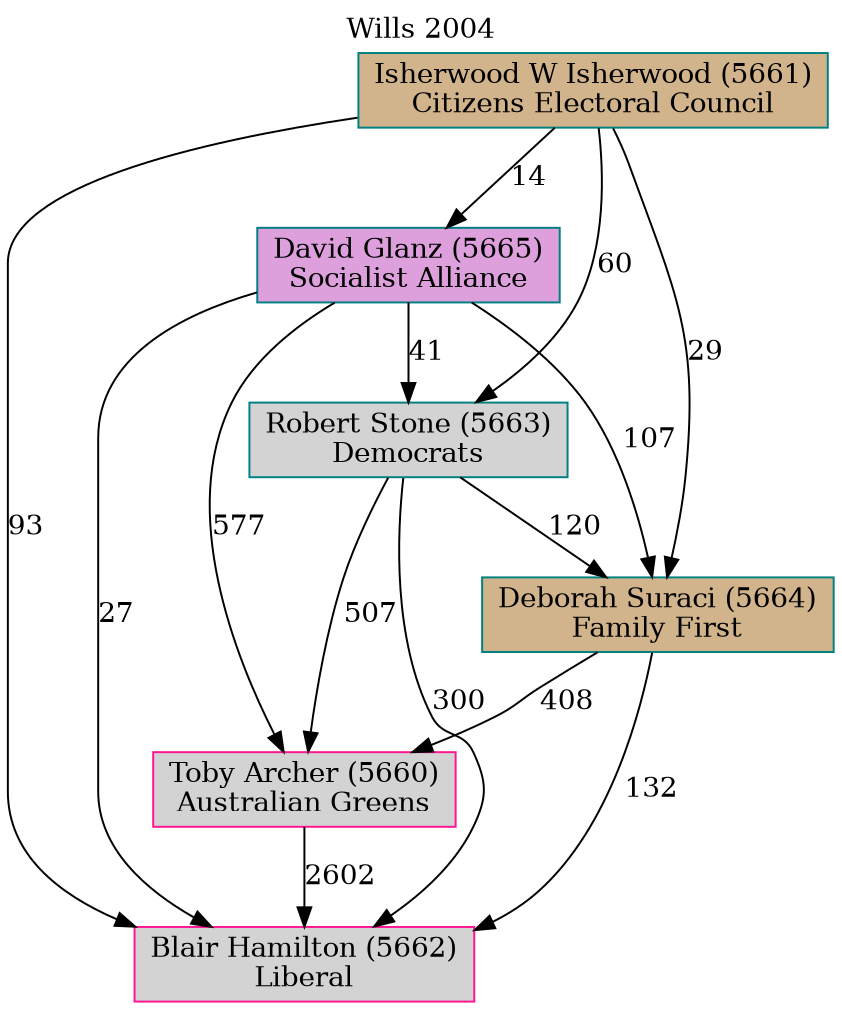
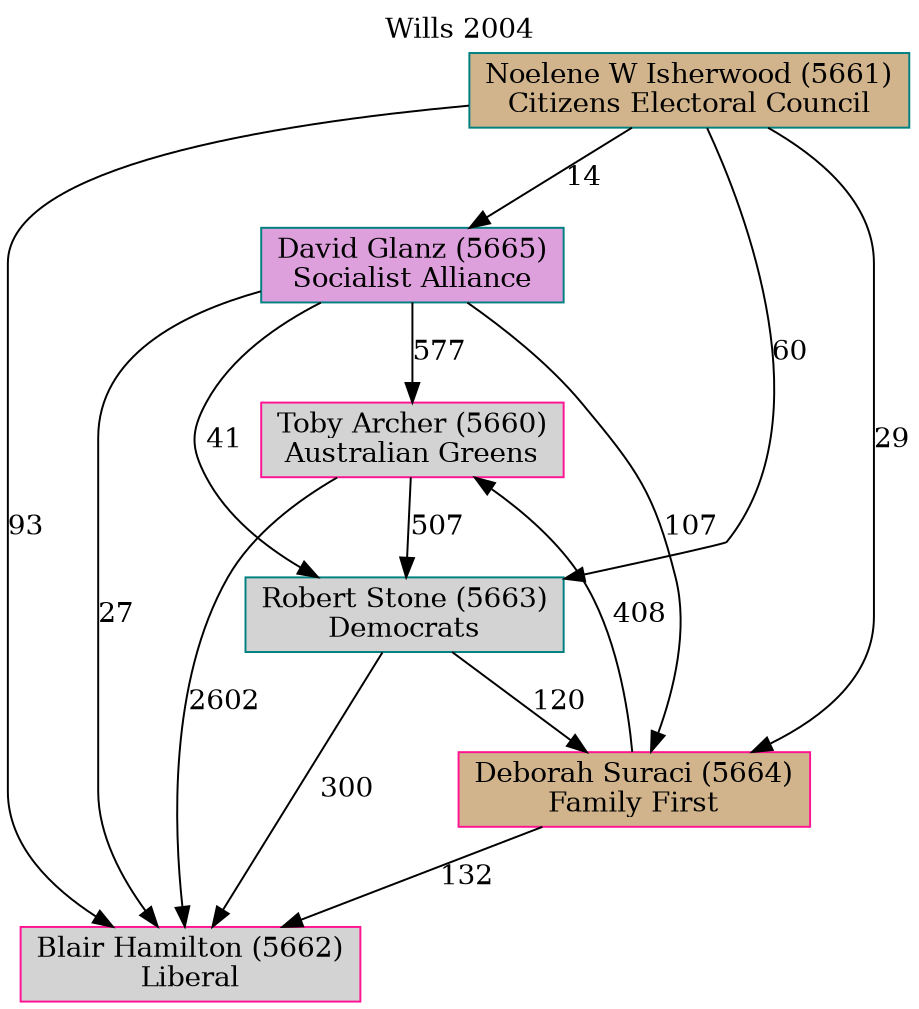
(593, 90) -> (689, 90)
(337, 601) -> (409, 517)
(658, 615) -> (634, 789)
